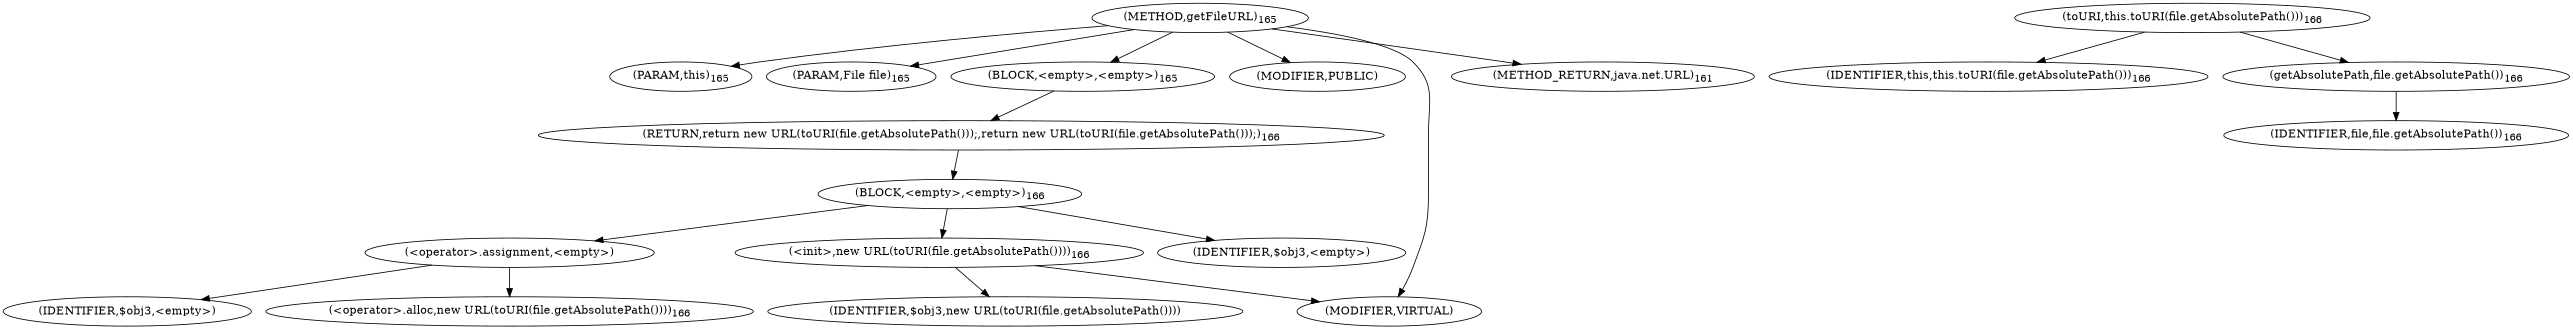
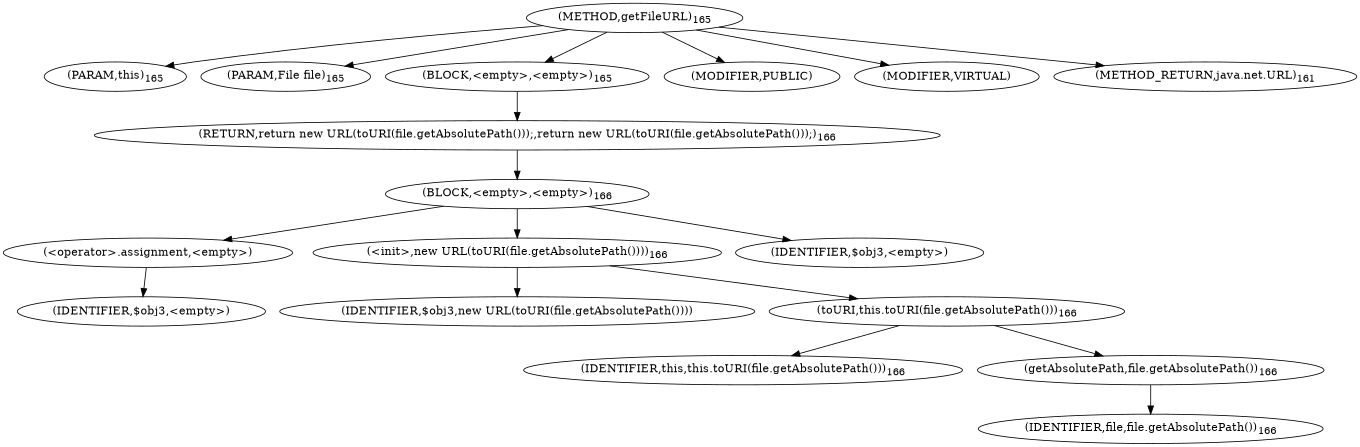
(1173, 283) -> (730, 282)
(510, 311) -> none
